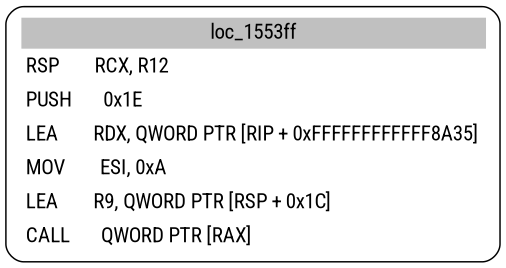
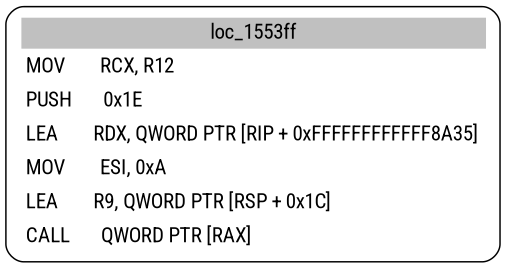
(97, 66) -> (100, 66)
